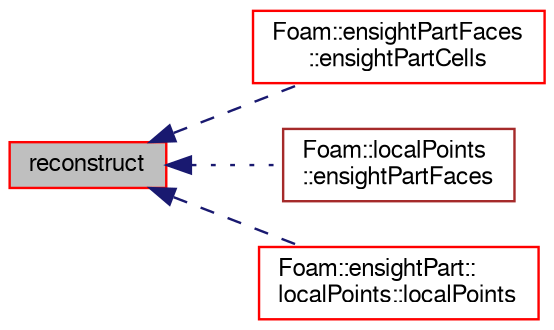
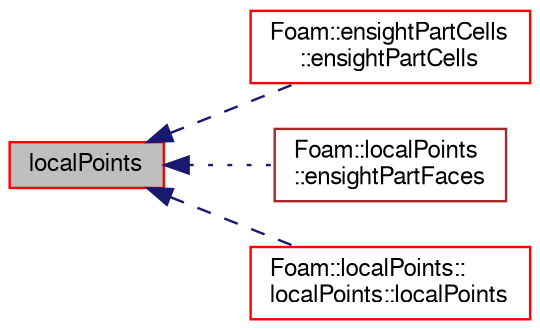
(399, 47) -> (390, 47)
(88, 165) -> (87, 165)
(399, 283) -> (390, 283)
